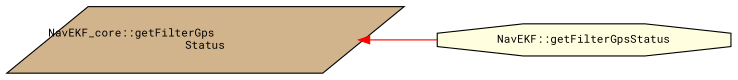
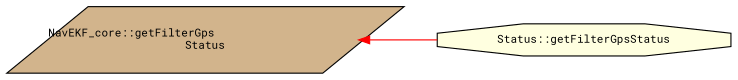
(584, 40) -> (584, 40)
